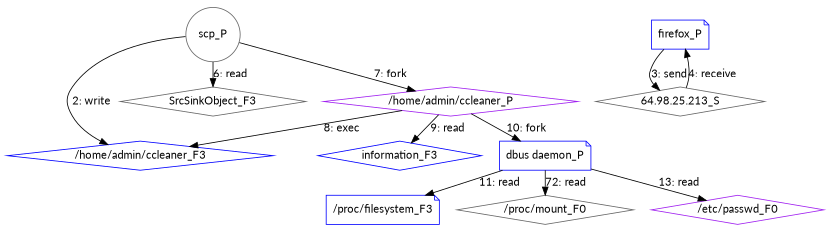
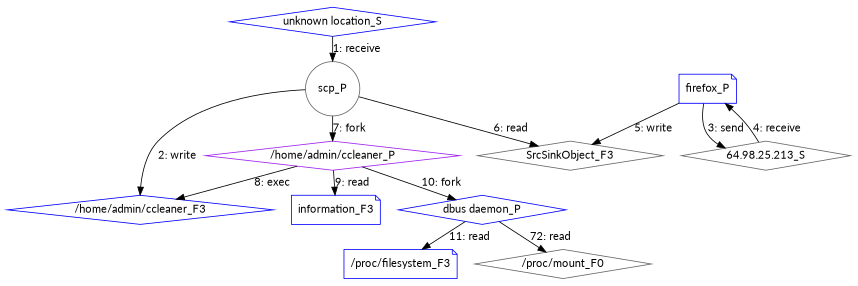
none -> (333, 22)
none -> (639, 122)
(400, 156) -> (336, 210)
(545, 156) -> (482, 210)
(738, 210) -> none
